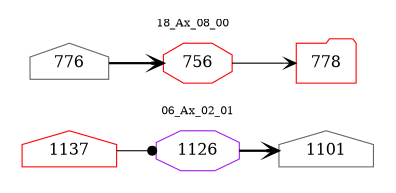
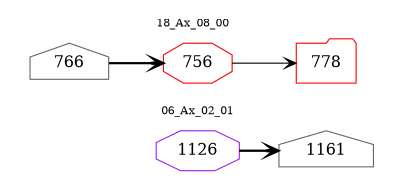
(69, 63) -> (69, 63)
(69, 151) -> none
(326, 151) -> (326, 151)
